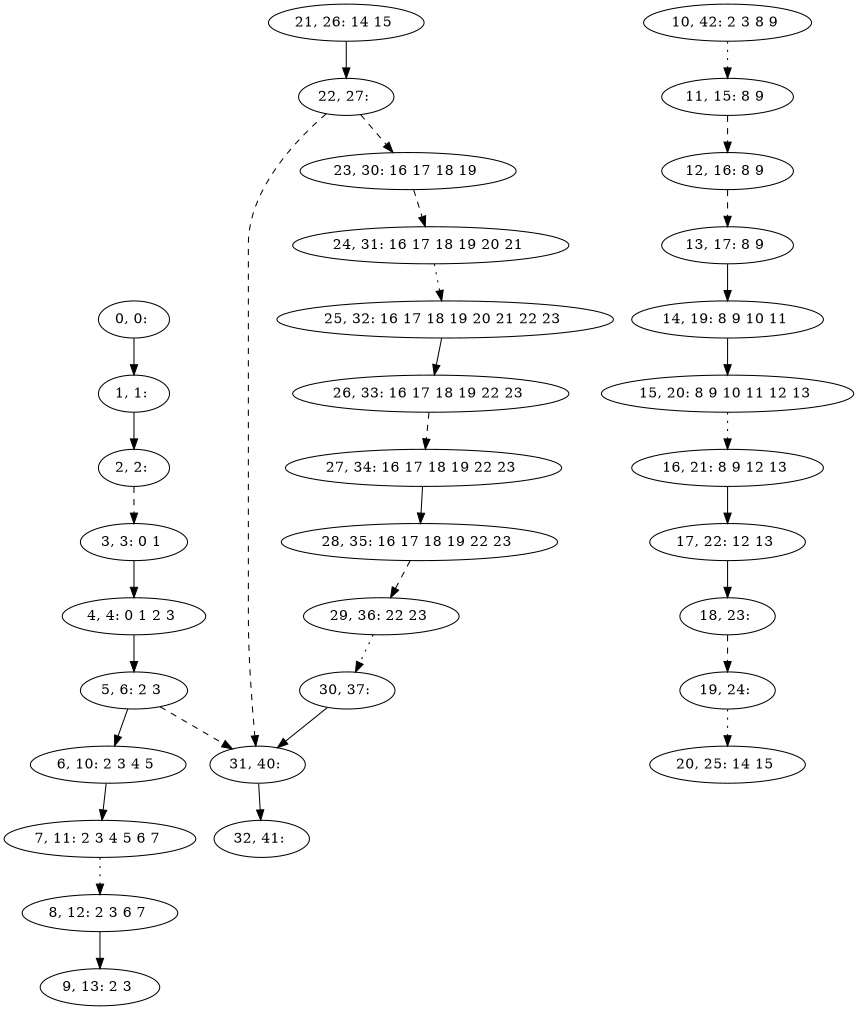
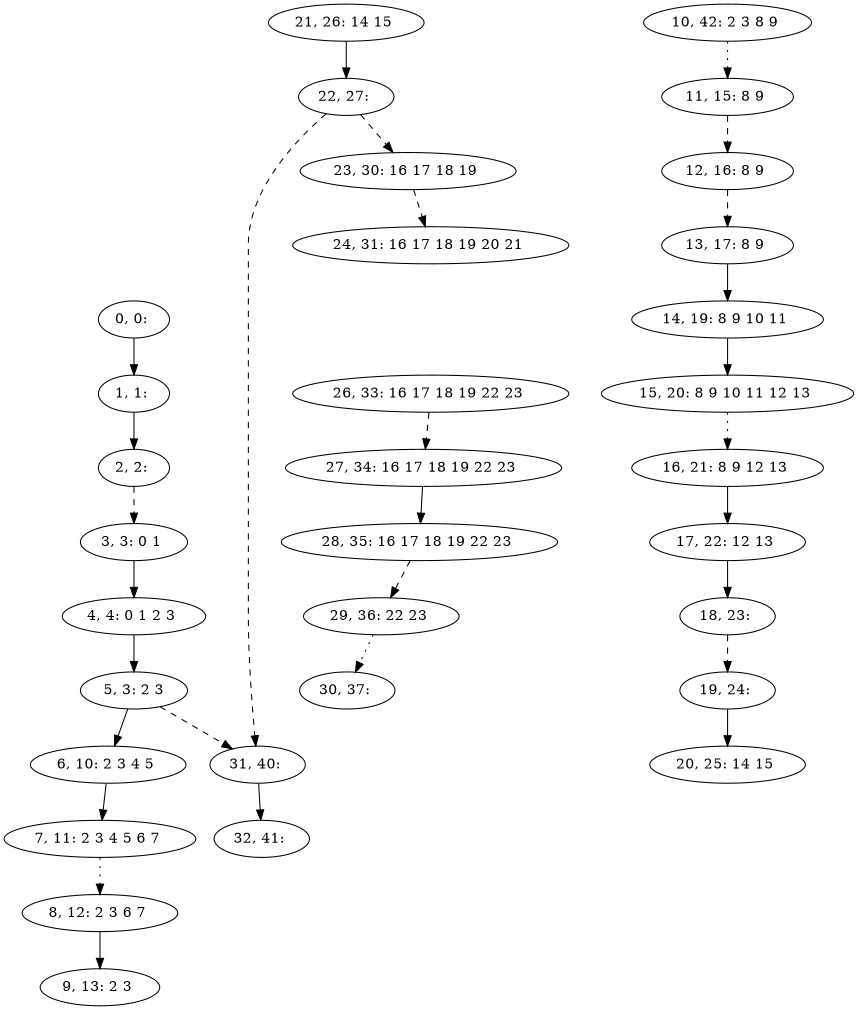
(445, 319) -> none
(134, 690) -> (134, 690)
(728, 723) -> (728, 723)
(306, 724) -> none
